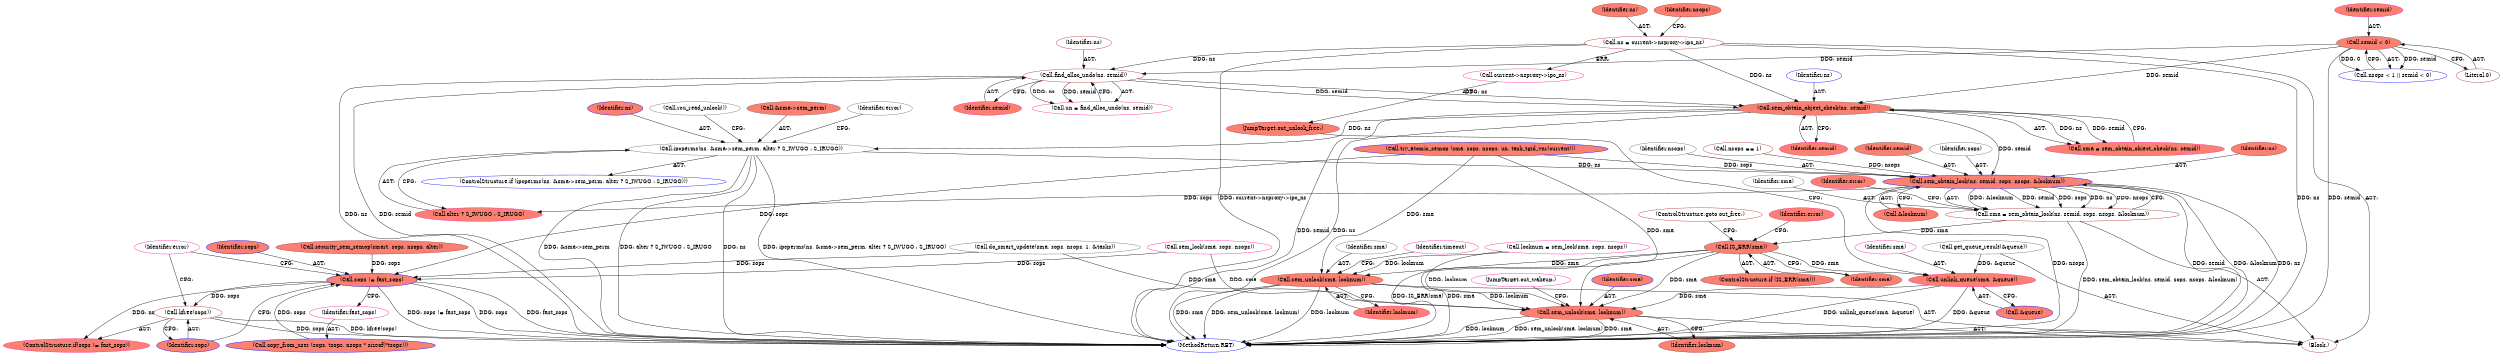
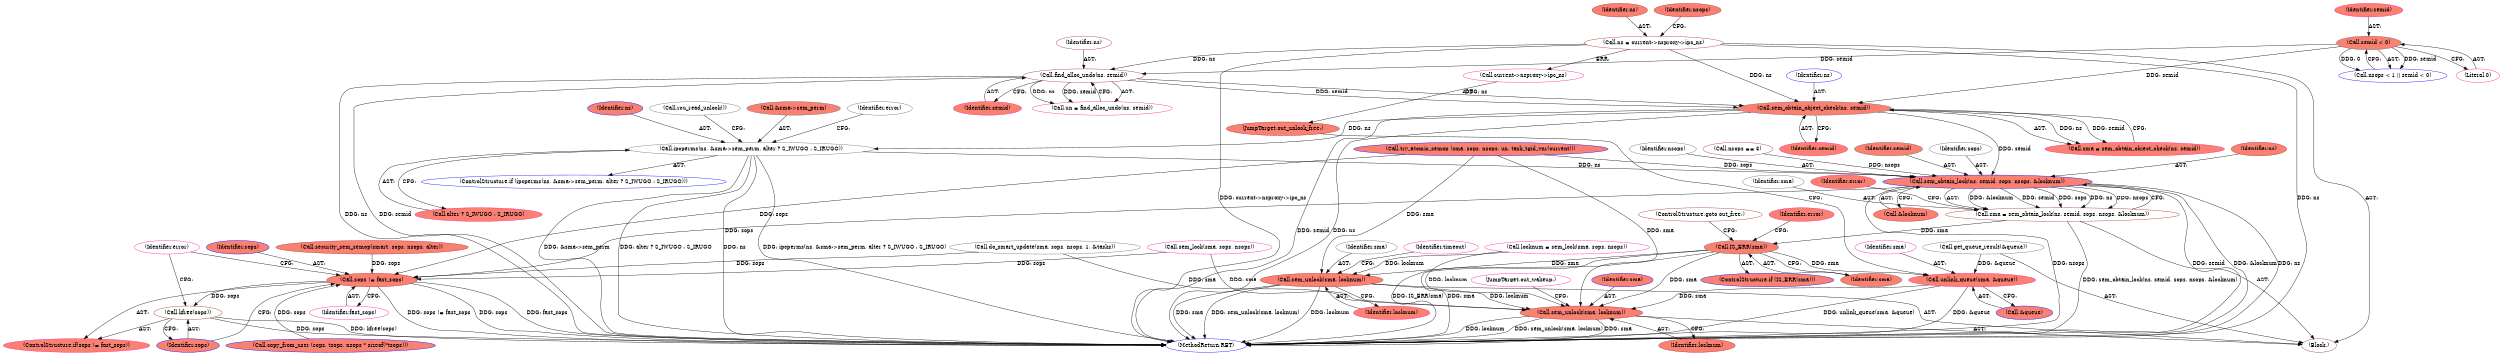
(2478, 76) -> (2478, 76)
(1738, 149) -> (1738, 149)
(1229, 195) -> (1163, 210)
(372, 280) -> (372, 280)
(1767, 280) -> (1767, 280)
(144, 313) -> (144, 313)
(328, 326) -> (347, 296)
(2221, 332) -> none
